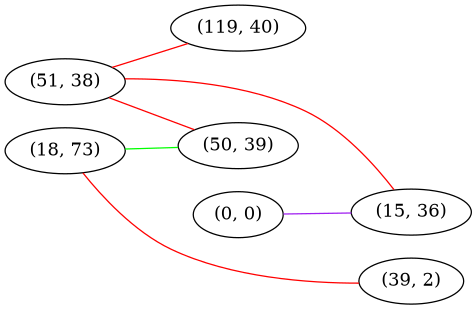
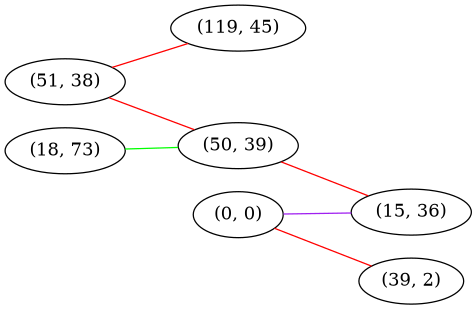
(238, 28) -> (238, 28)
(275, 99) -> (325, 179)
(206, 263) -> (323, 247)
